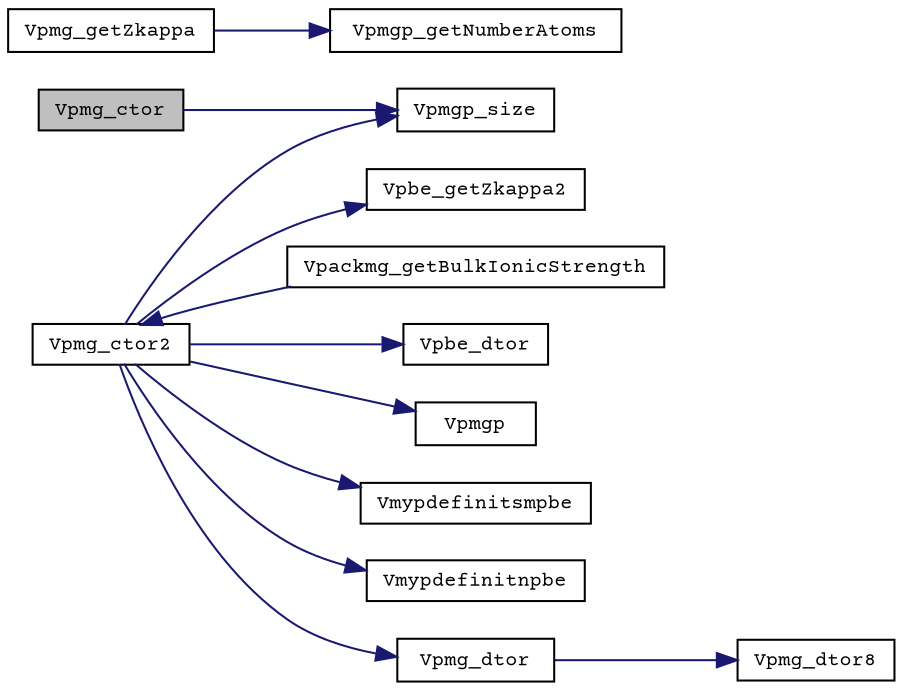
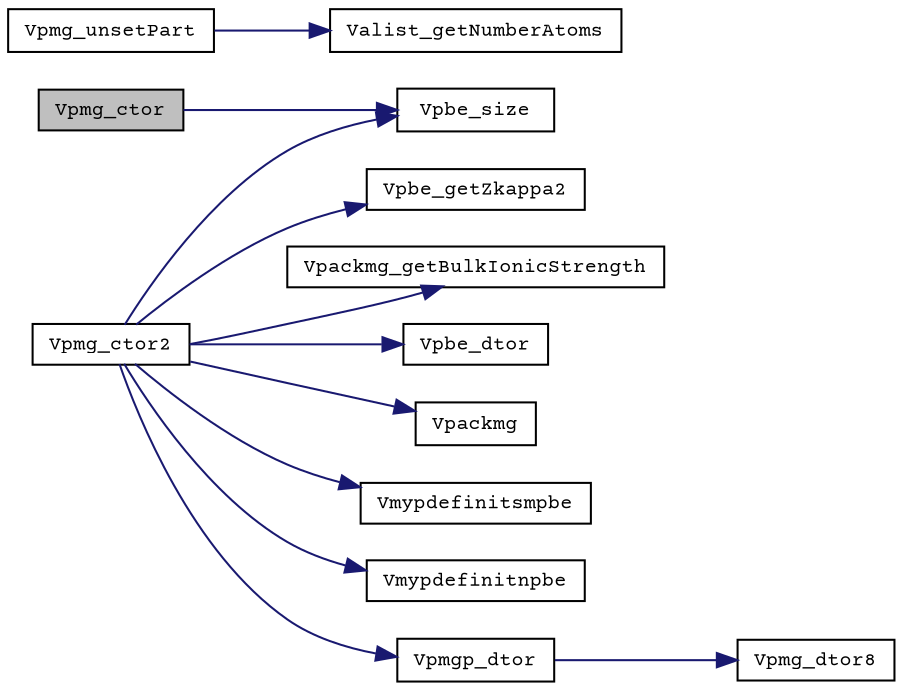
(111, 31) -> (111, 31)
(476, 31) -> (476, 31)
(476, 110) -> (476, 110)
(226, 301) -> (307, 320)
(476, 424) -> (476, 424)
(476, 660) -> (476, 660)
